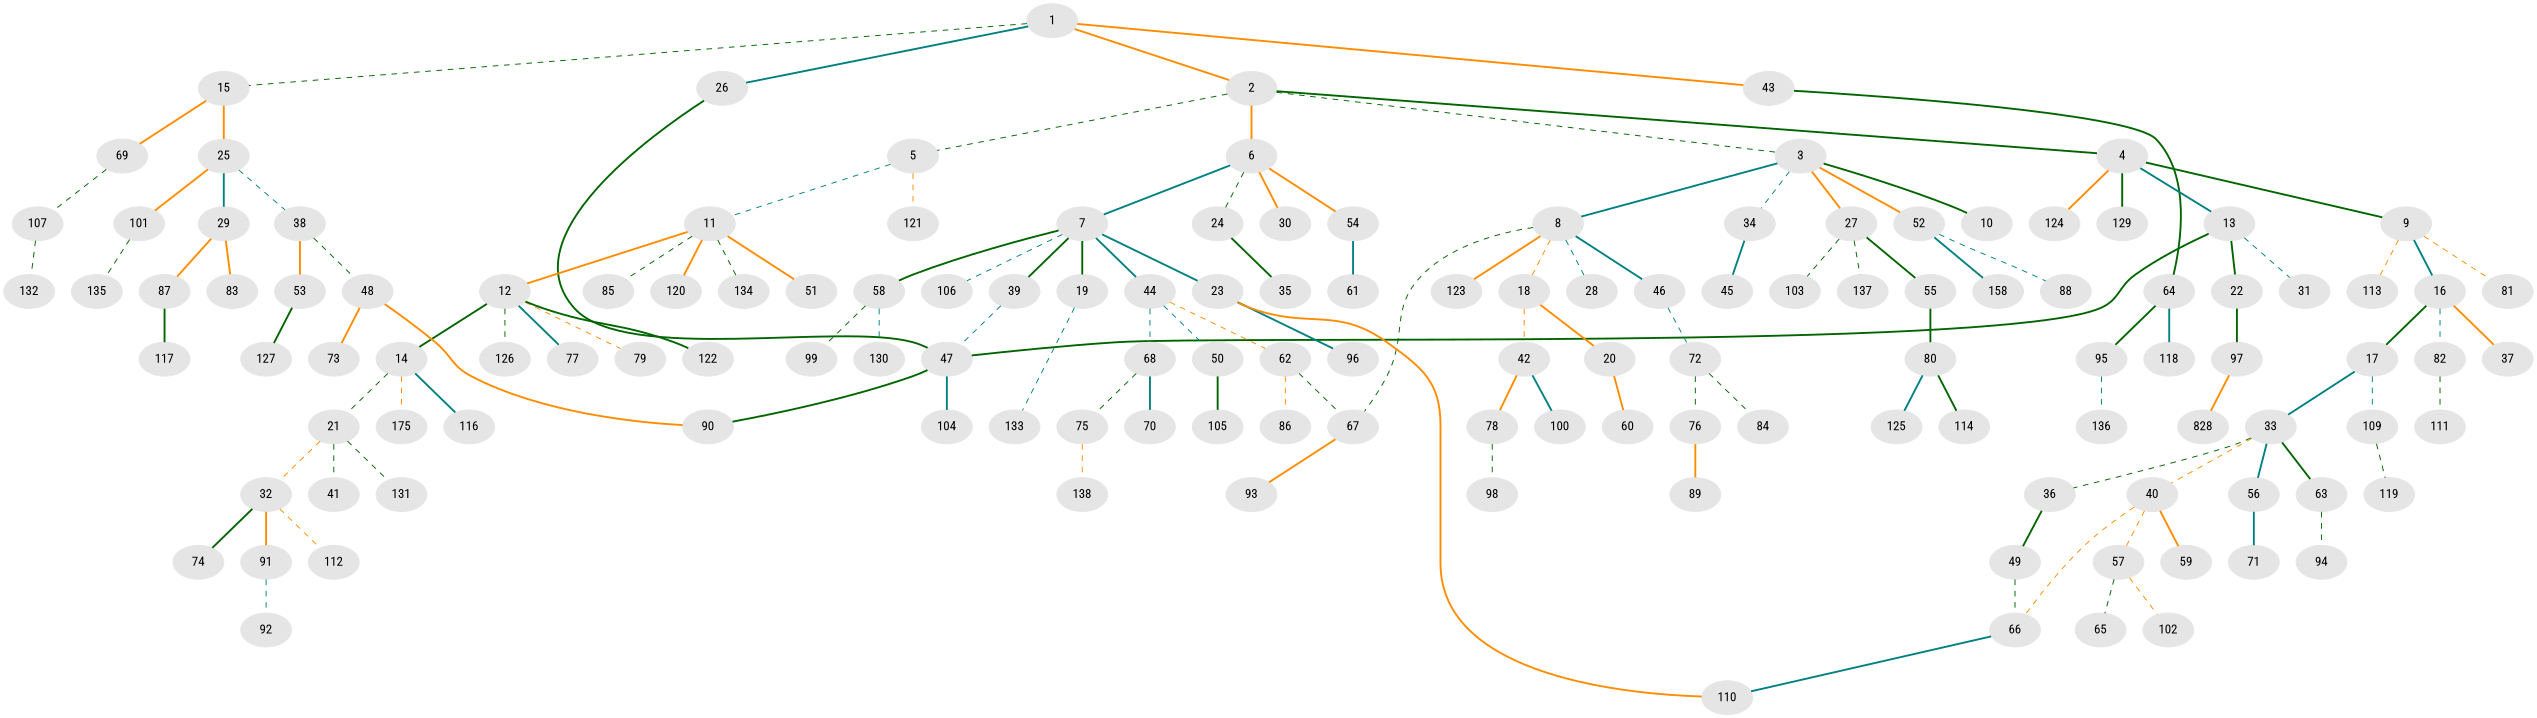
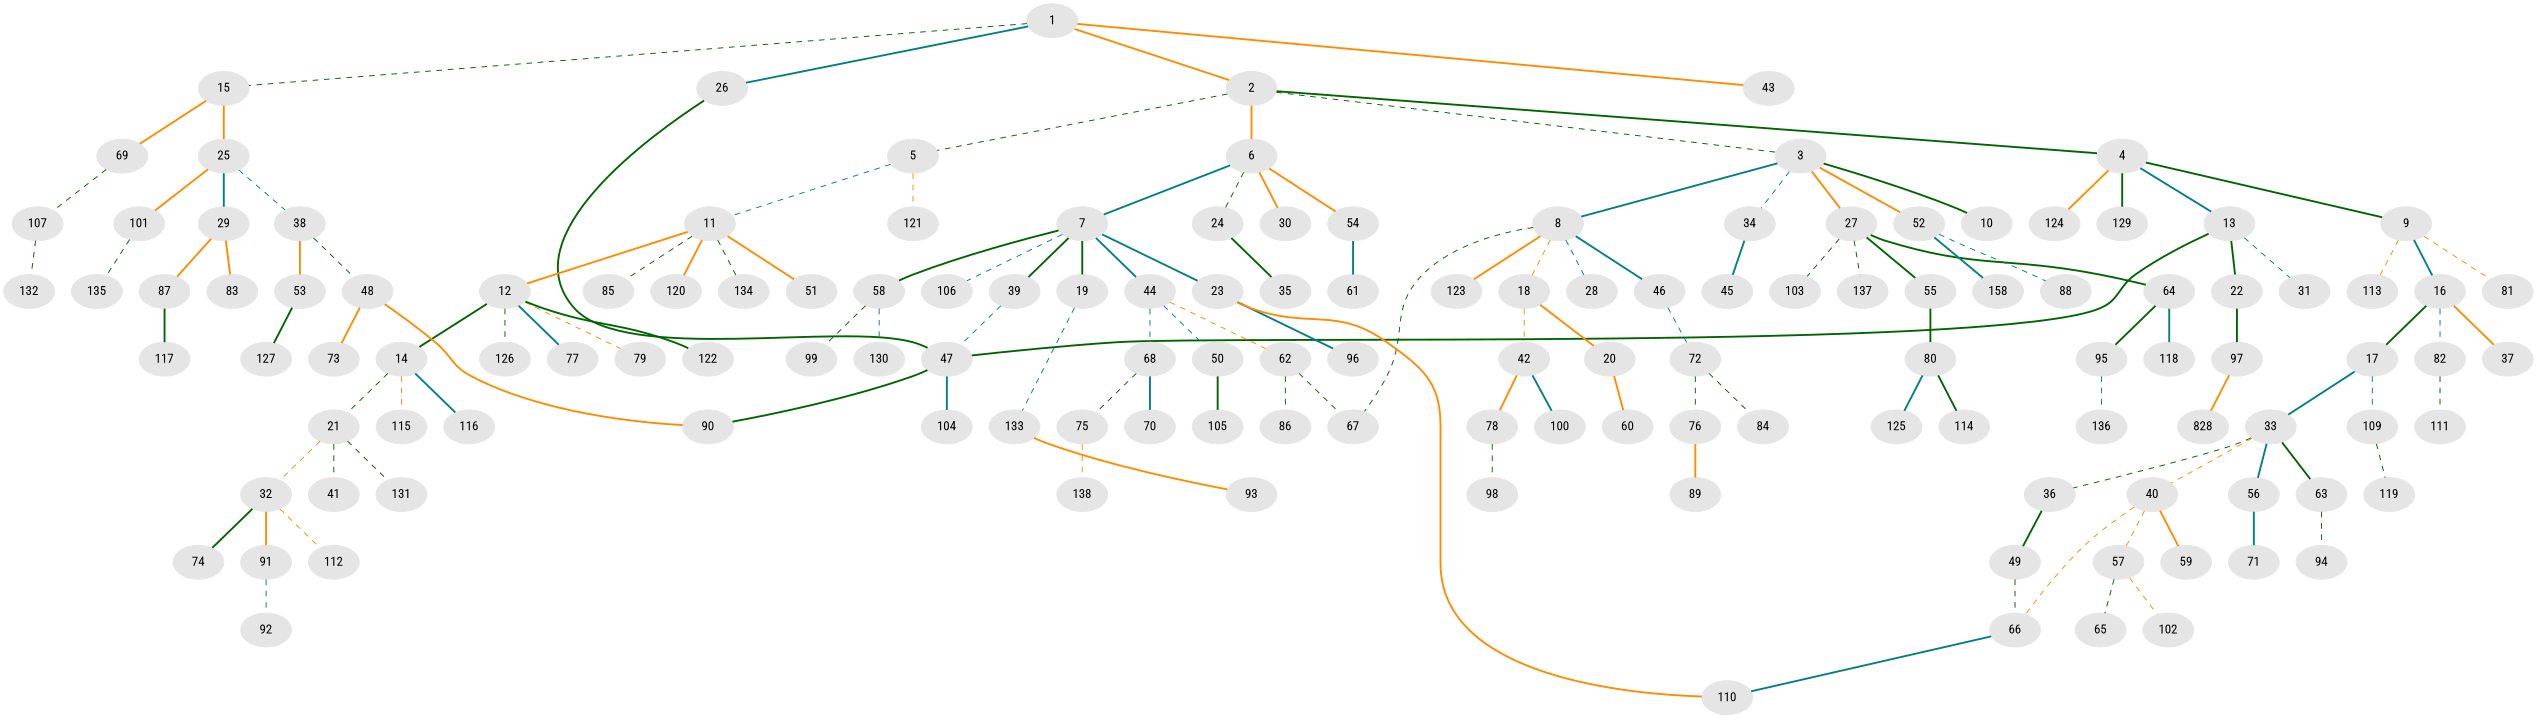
(2047, 113) -> (2028, 265)
(1285, 393) -> (1285, 393)
(401, 427) -> (401, 427)
(1302, 461) -> (1129, 468)
